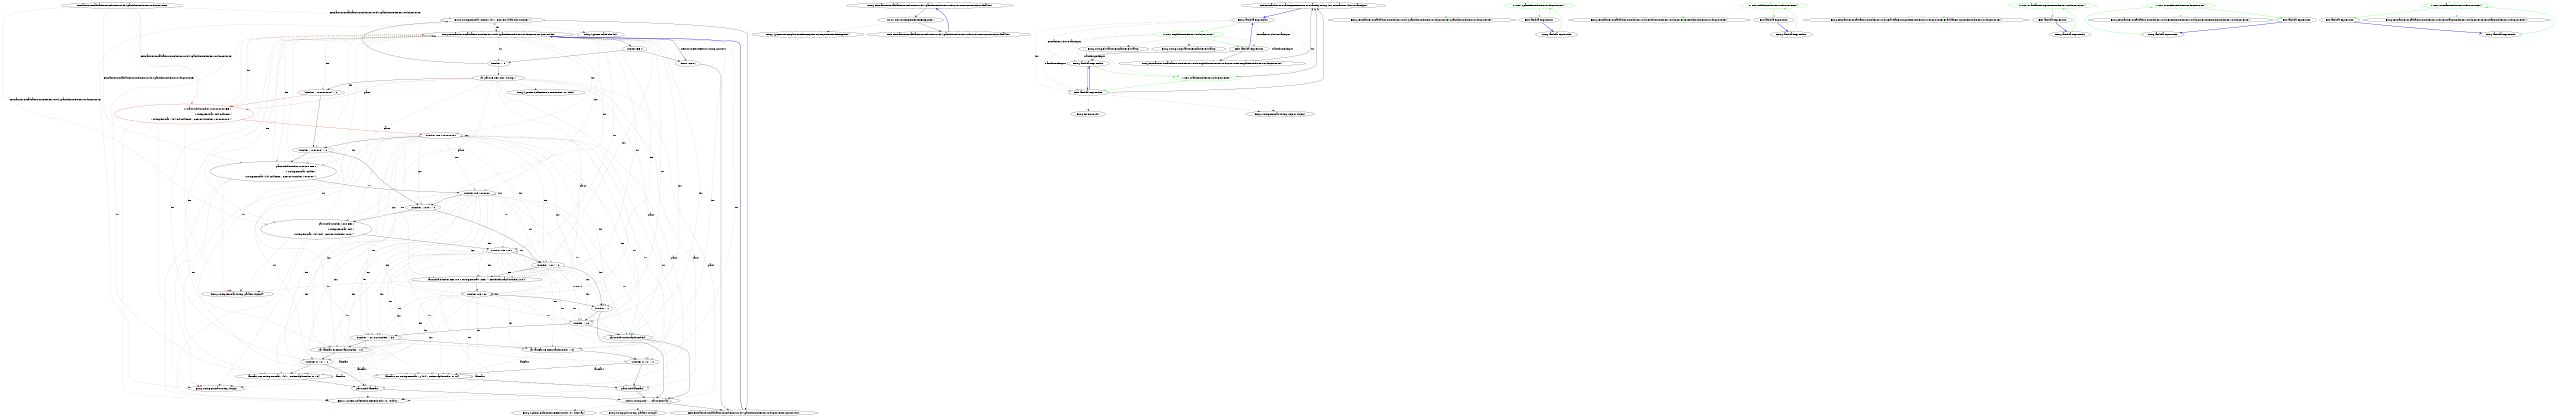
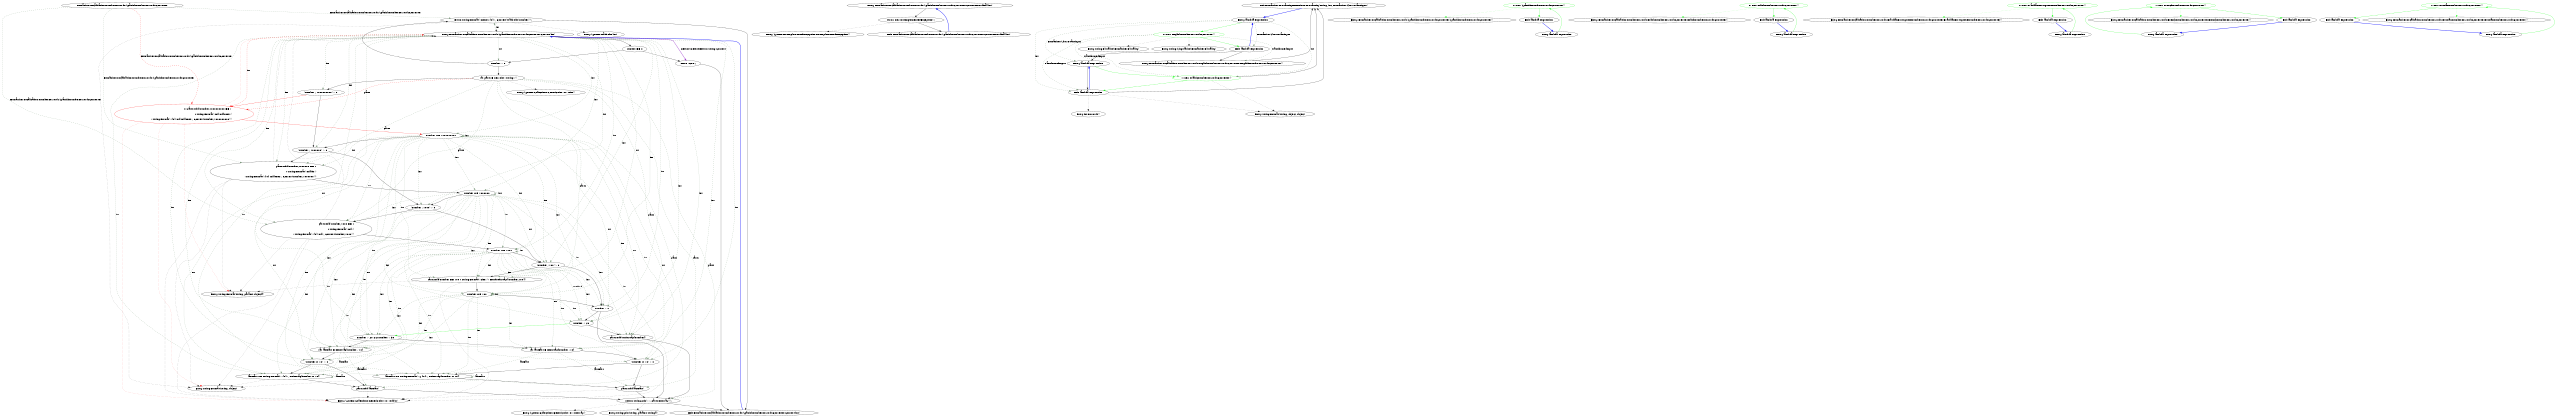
(567, 189) -> (578, 181)
(551, 319) -> none
(483, 328) -> (483, 328)
